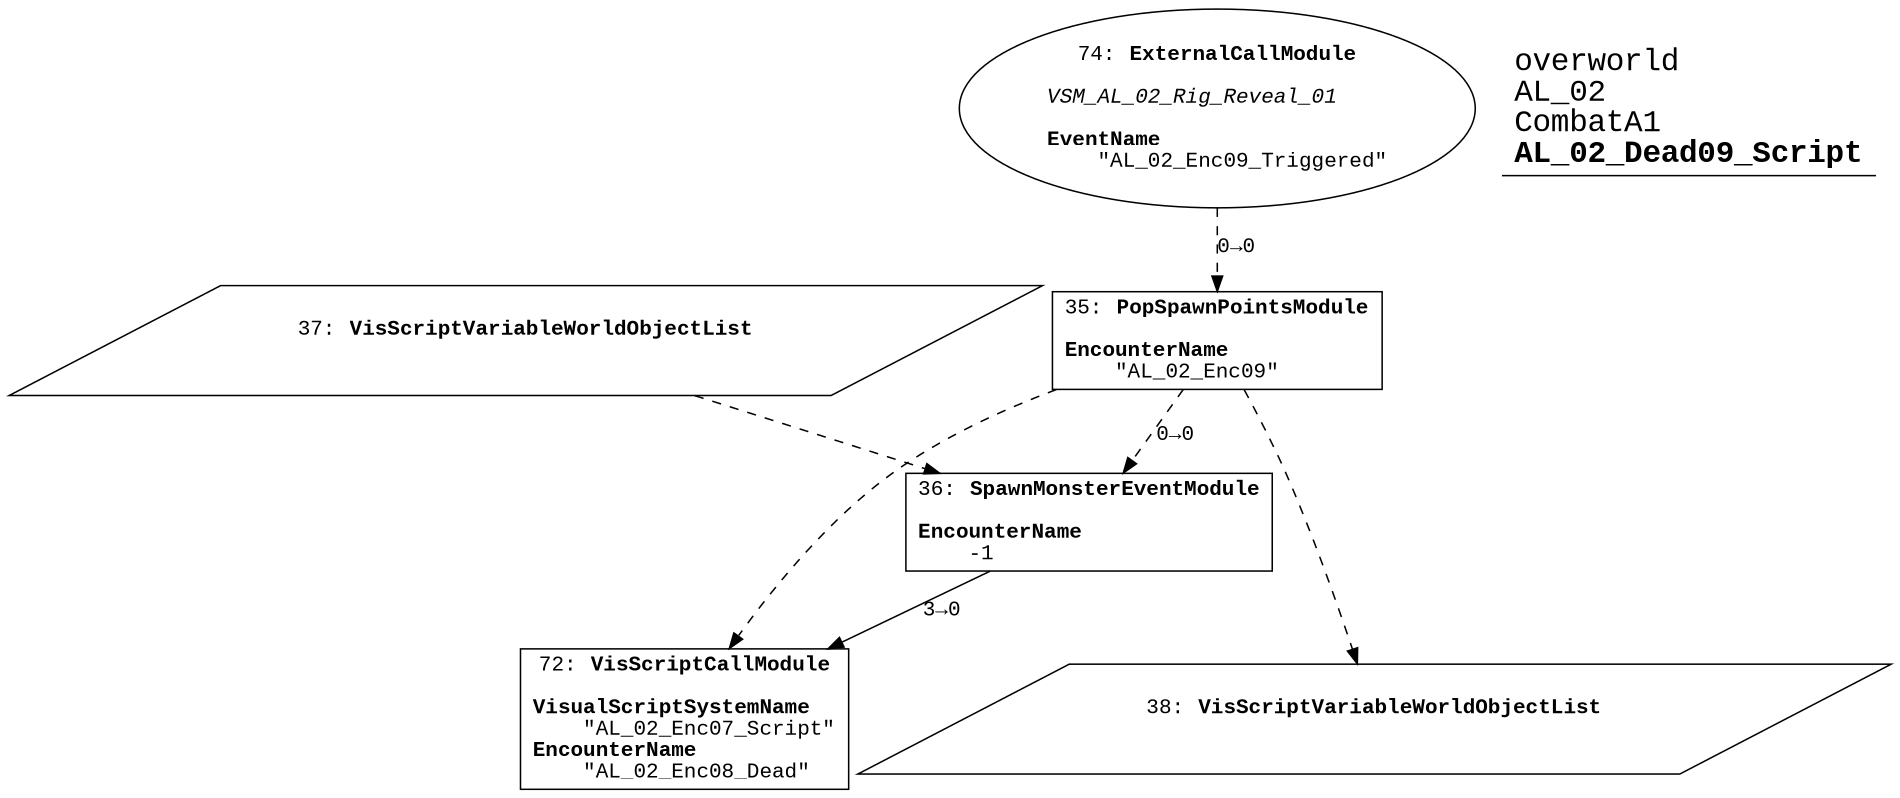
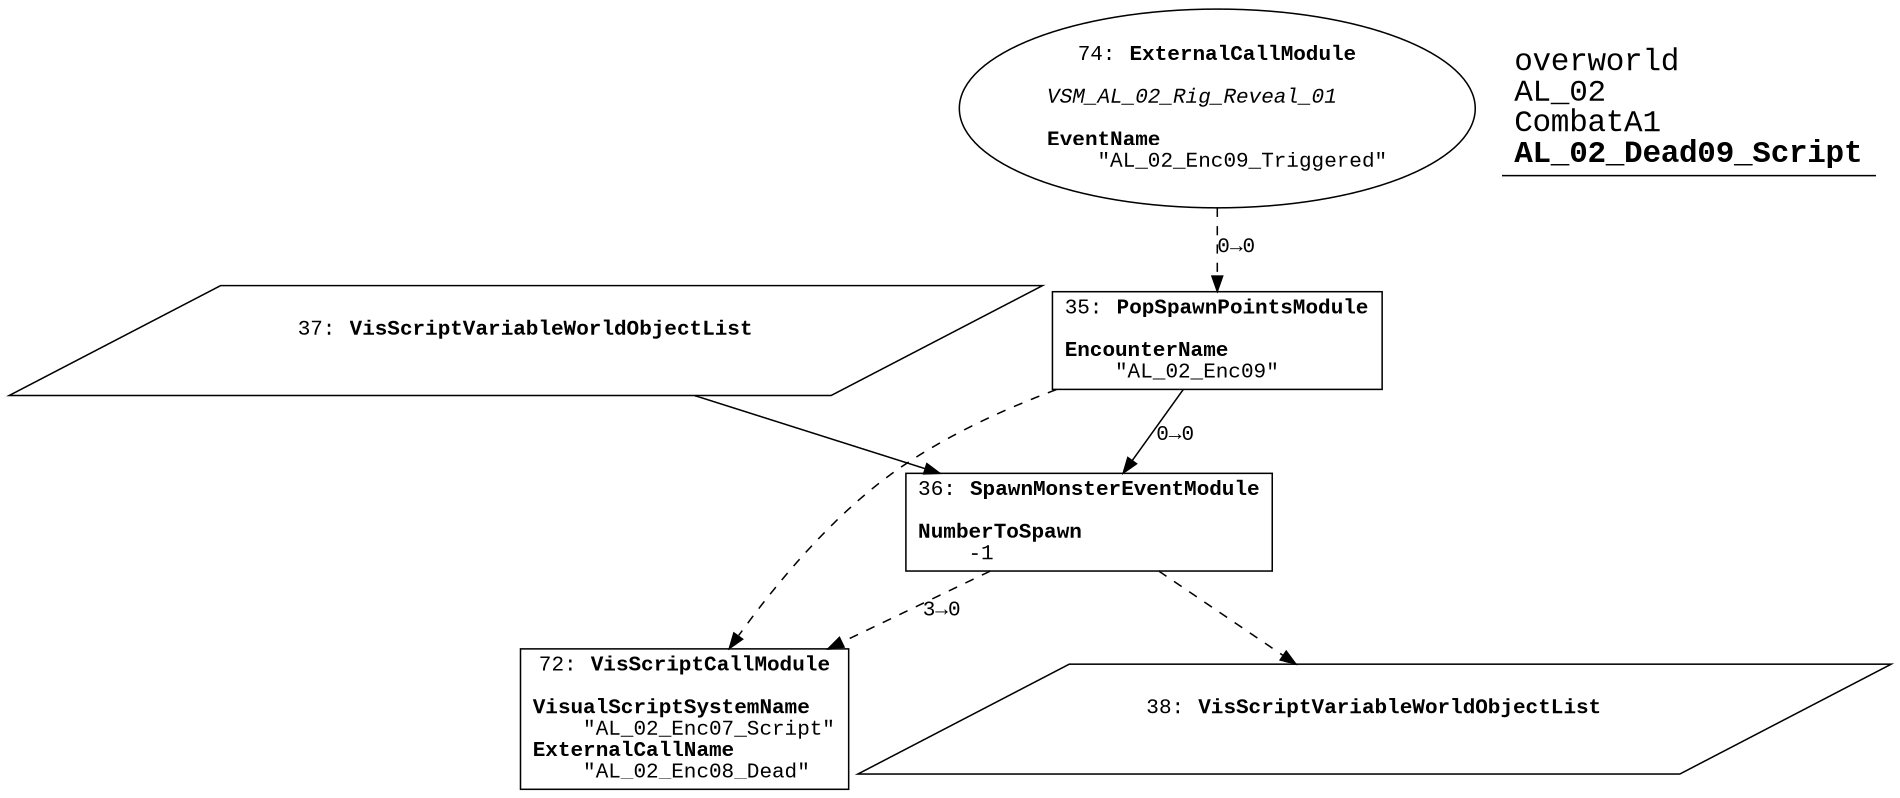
(1158, 425) -> (1158, 425)
(810, 432) -> (810, 432)
(1304, 517) -> (1221, 613)
(1001, 531) -> (1001, 531)
(916, 607) -> (916, 607)
(615, 750) -> (634, 750)
